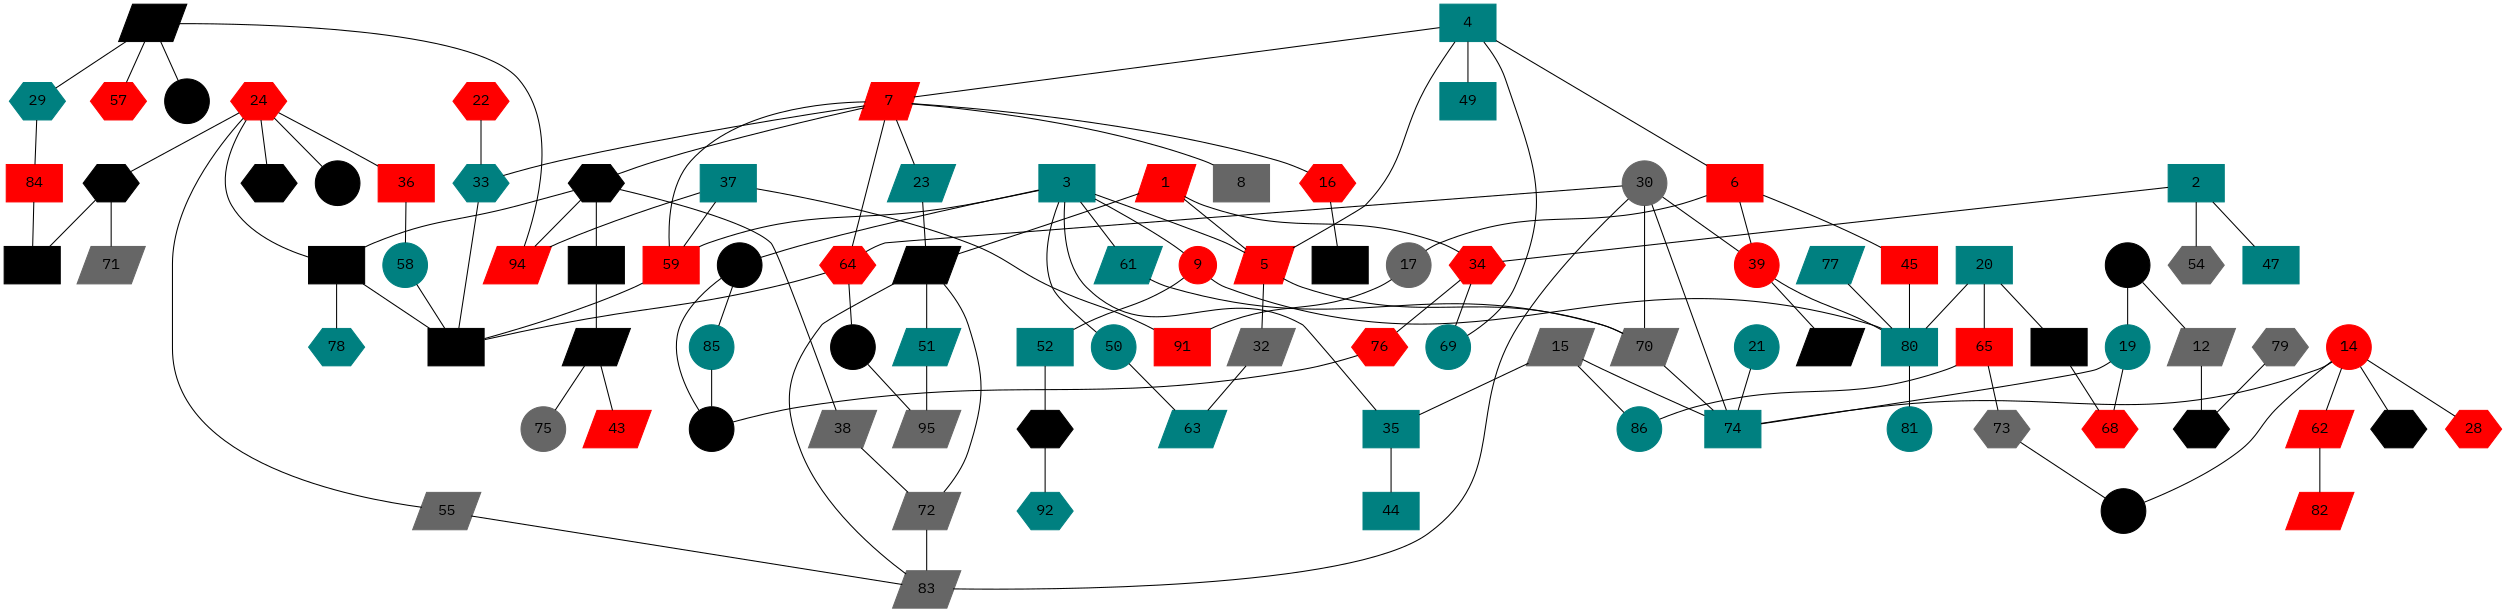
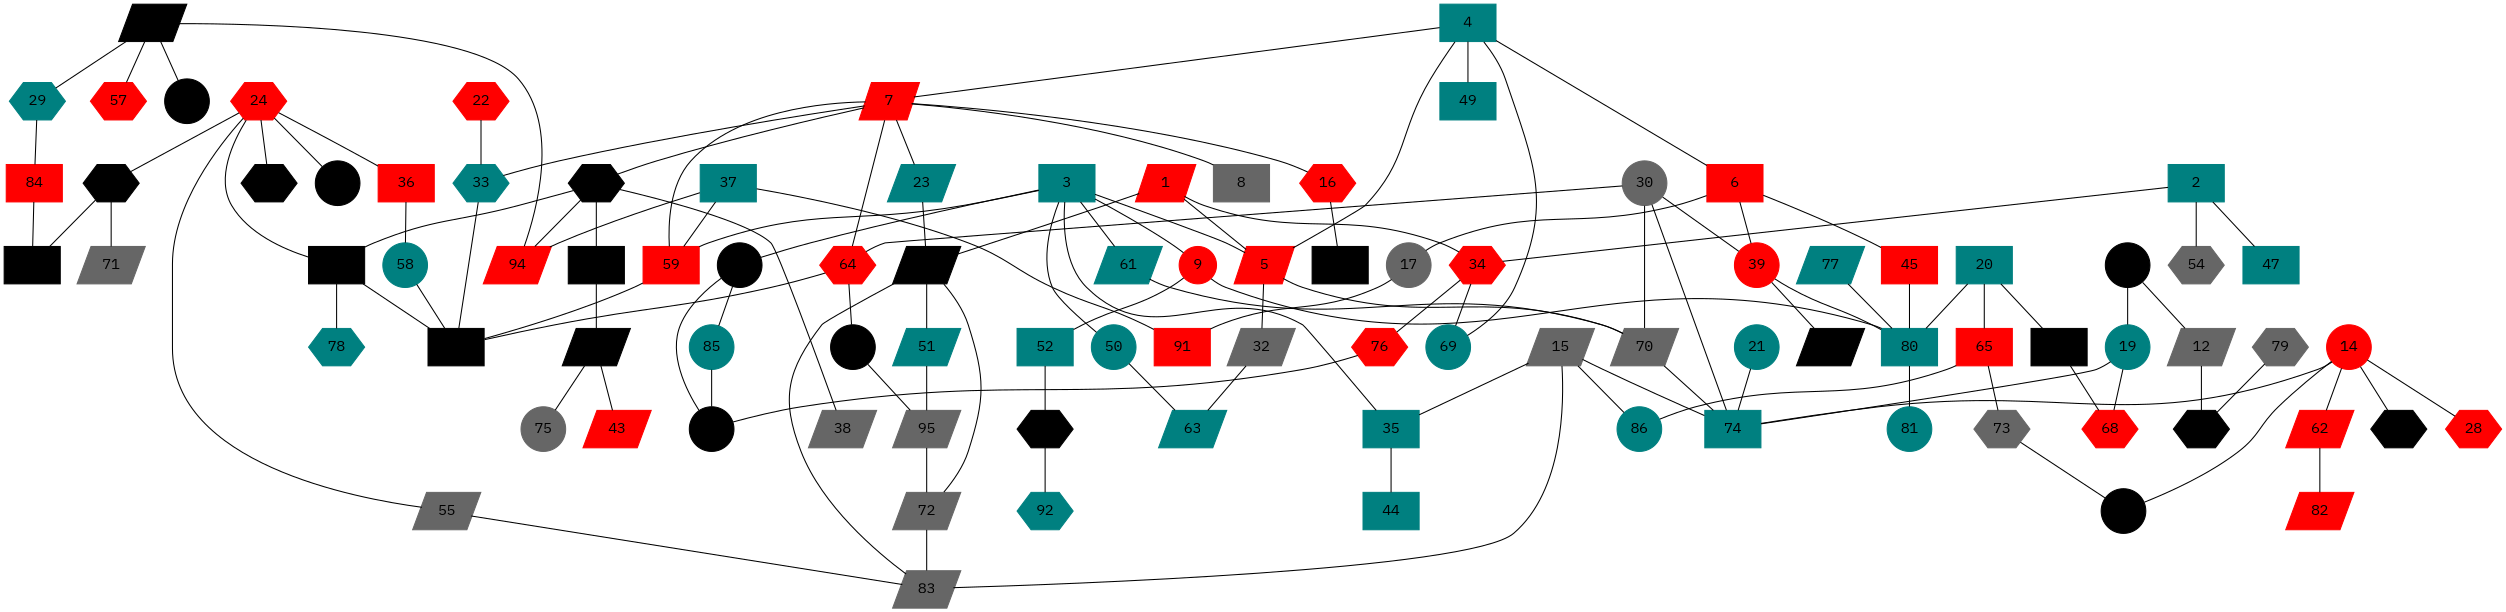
(885, 470) -> (927, 470)
(1391, 551) -> (1325, 568)
